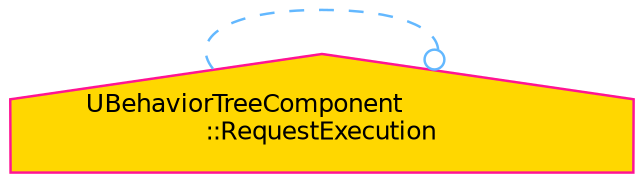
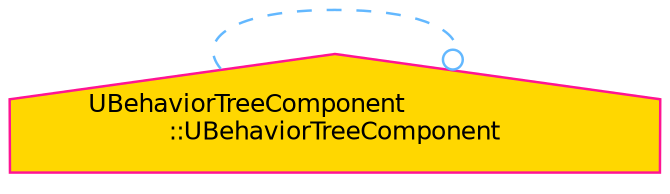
(322, 120) -> (335, 120)
